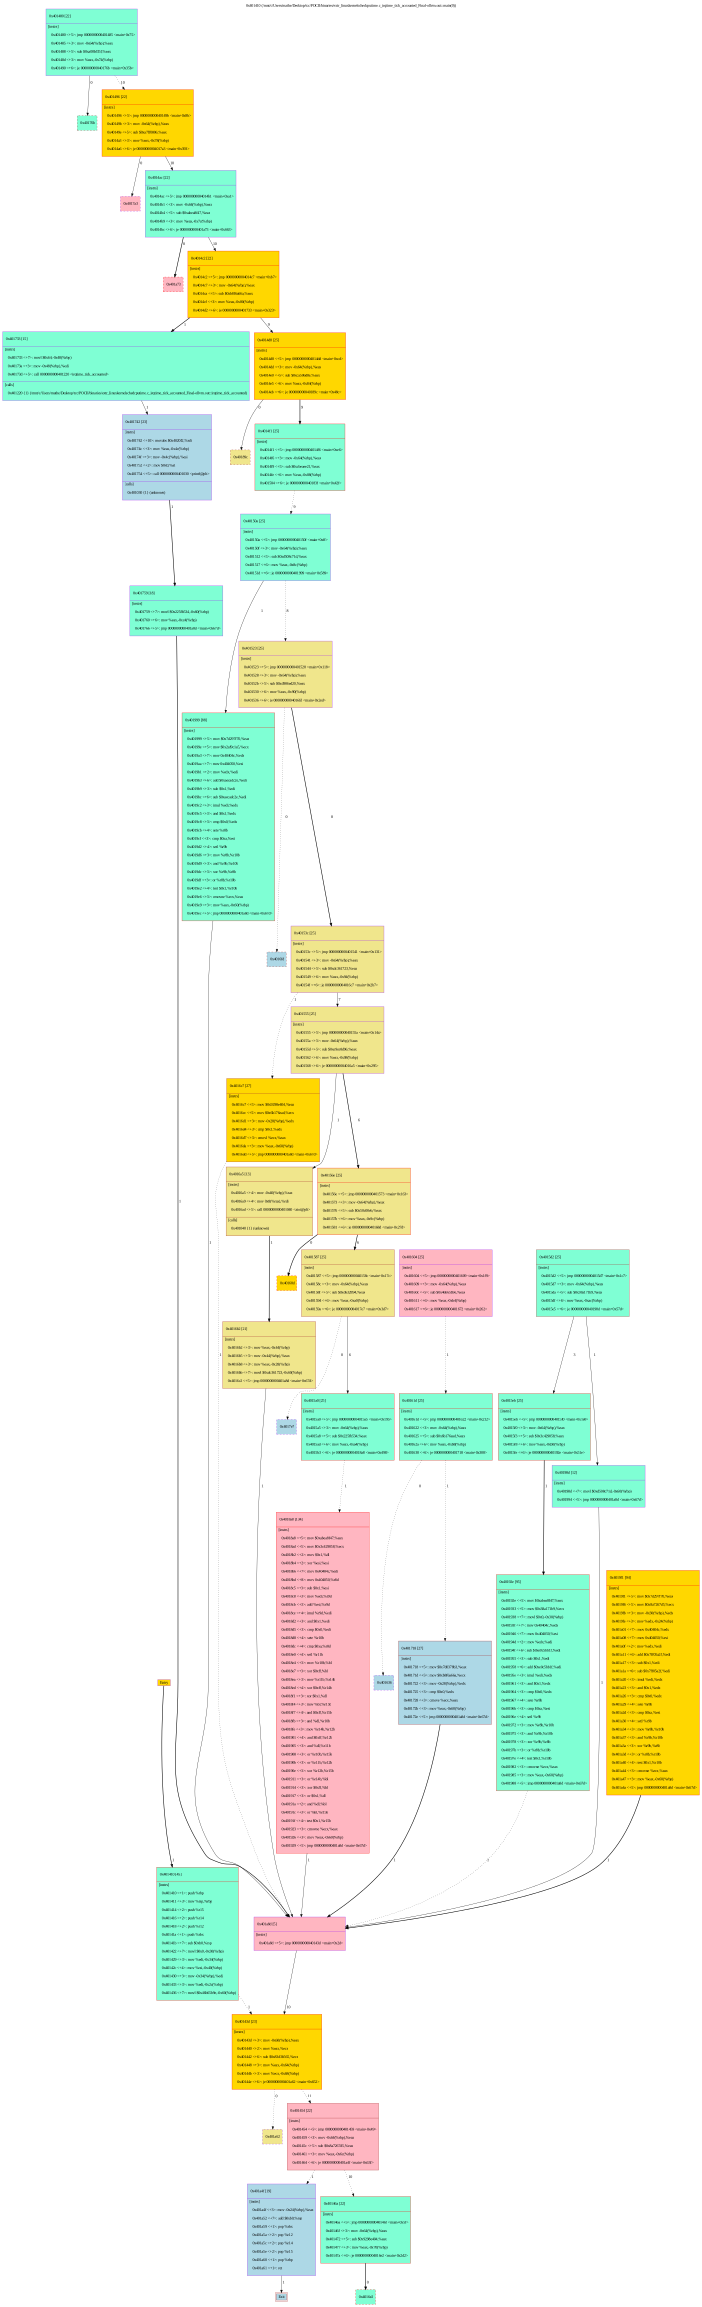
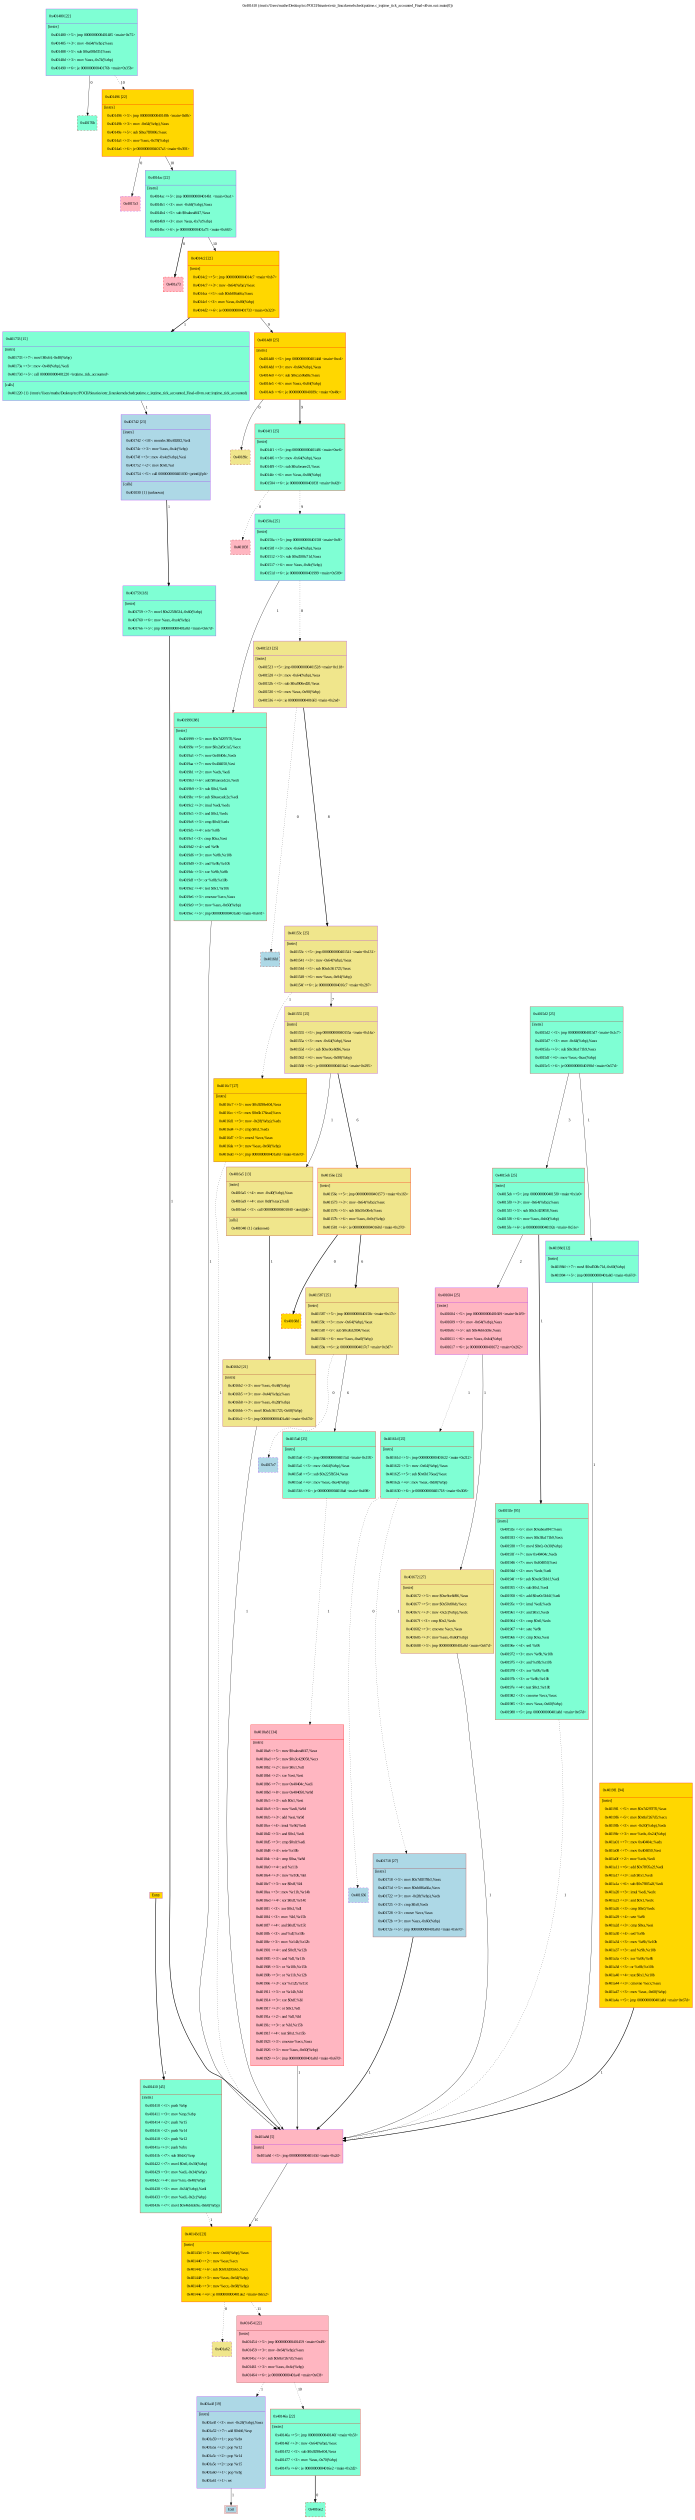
none -> (240, 547)
none -> (511, 1260)
none -> (447, 1612)
